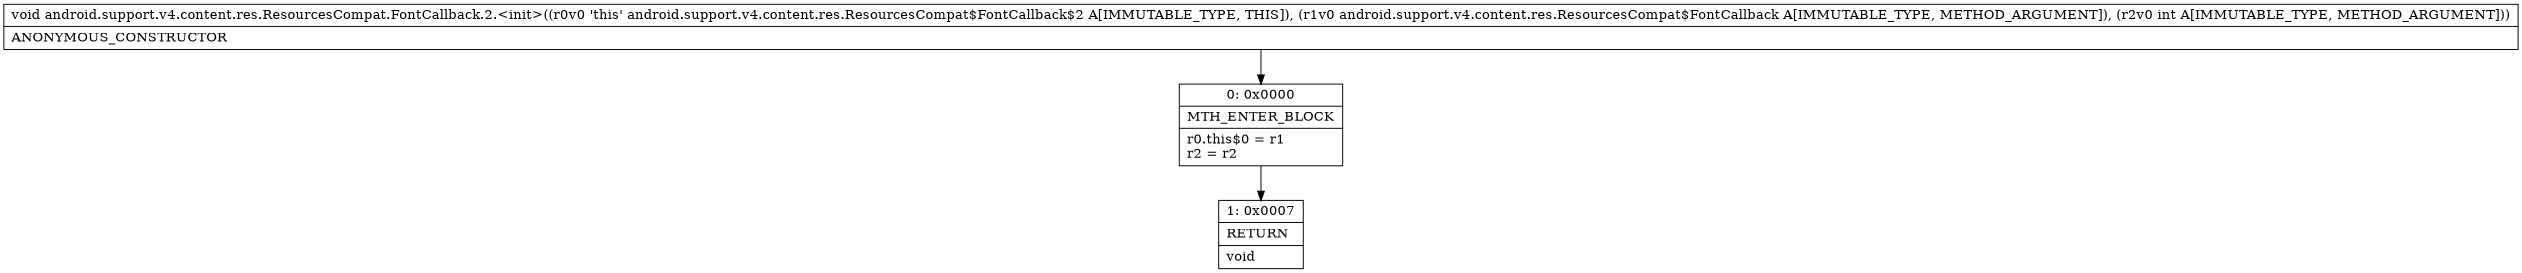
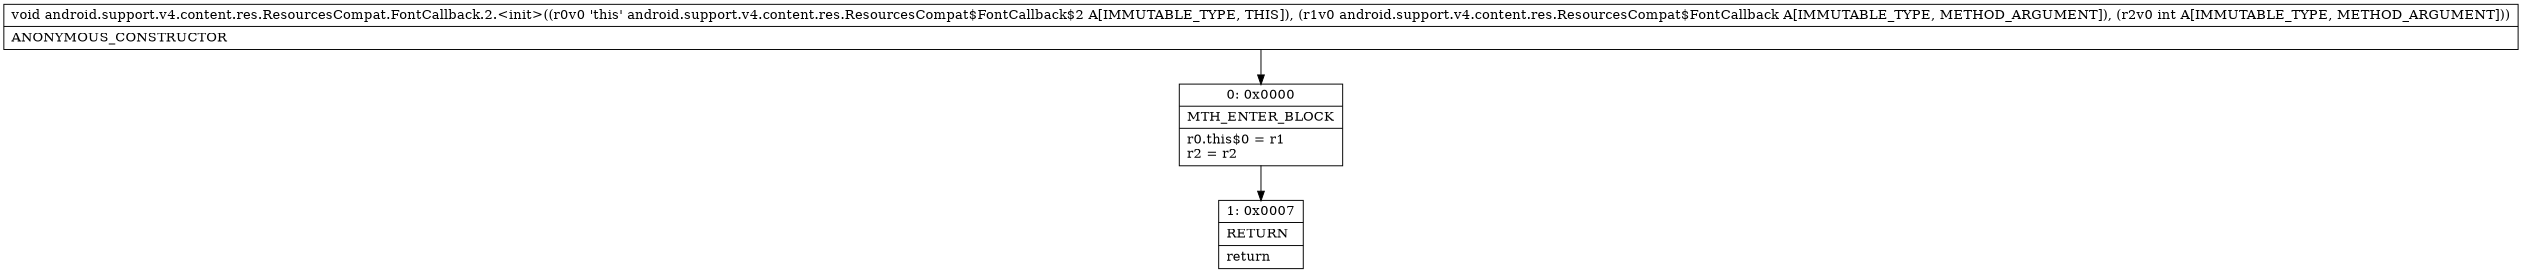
(1241, 257) -> (1248, 257)
